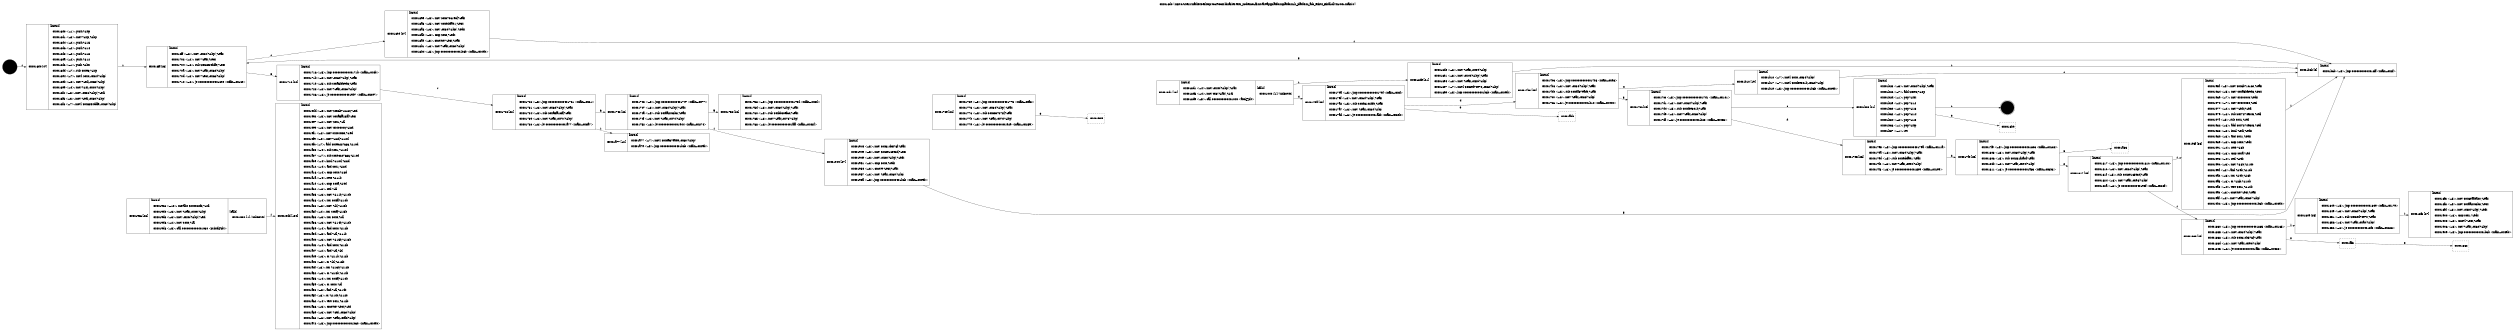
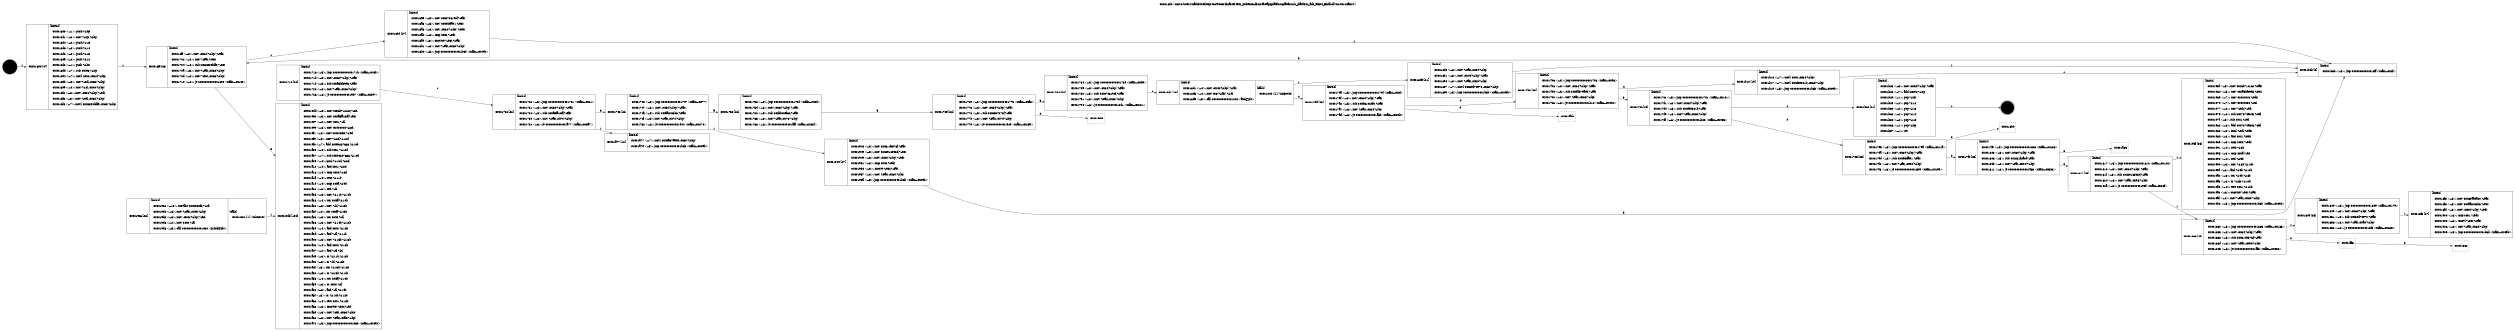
(261, 75) -> (244, 121)
none -> (1096, 93)
(2311, 94) -> none
none -> (876, 112)
(1966, 120) -> (1972, 134)
